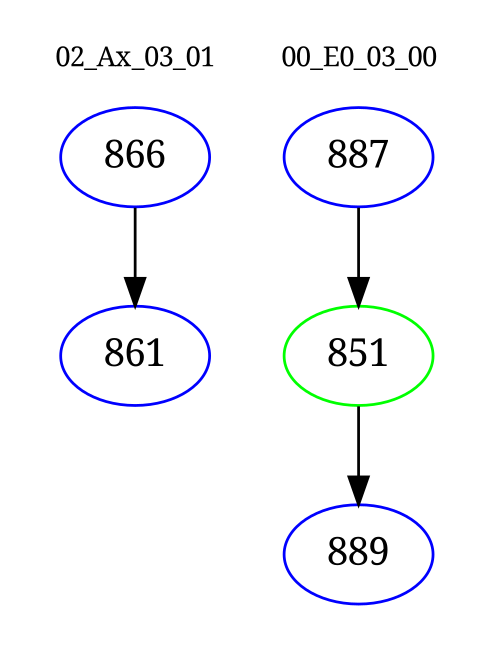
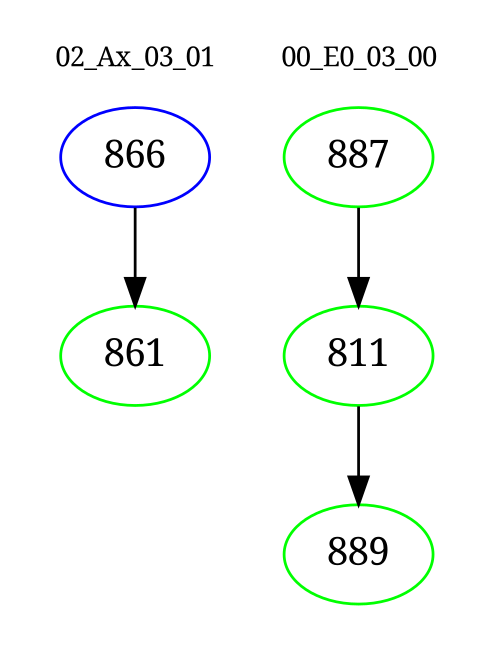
(359, 157) -> (359, 157)
(135, 356) -> (135, 356)
(359, 356) -> (359, 356)
(359, 554) -> (359, 554)
